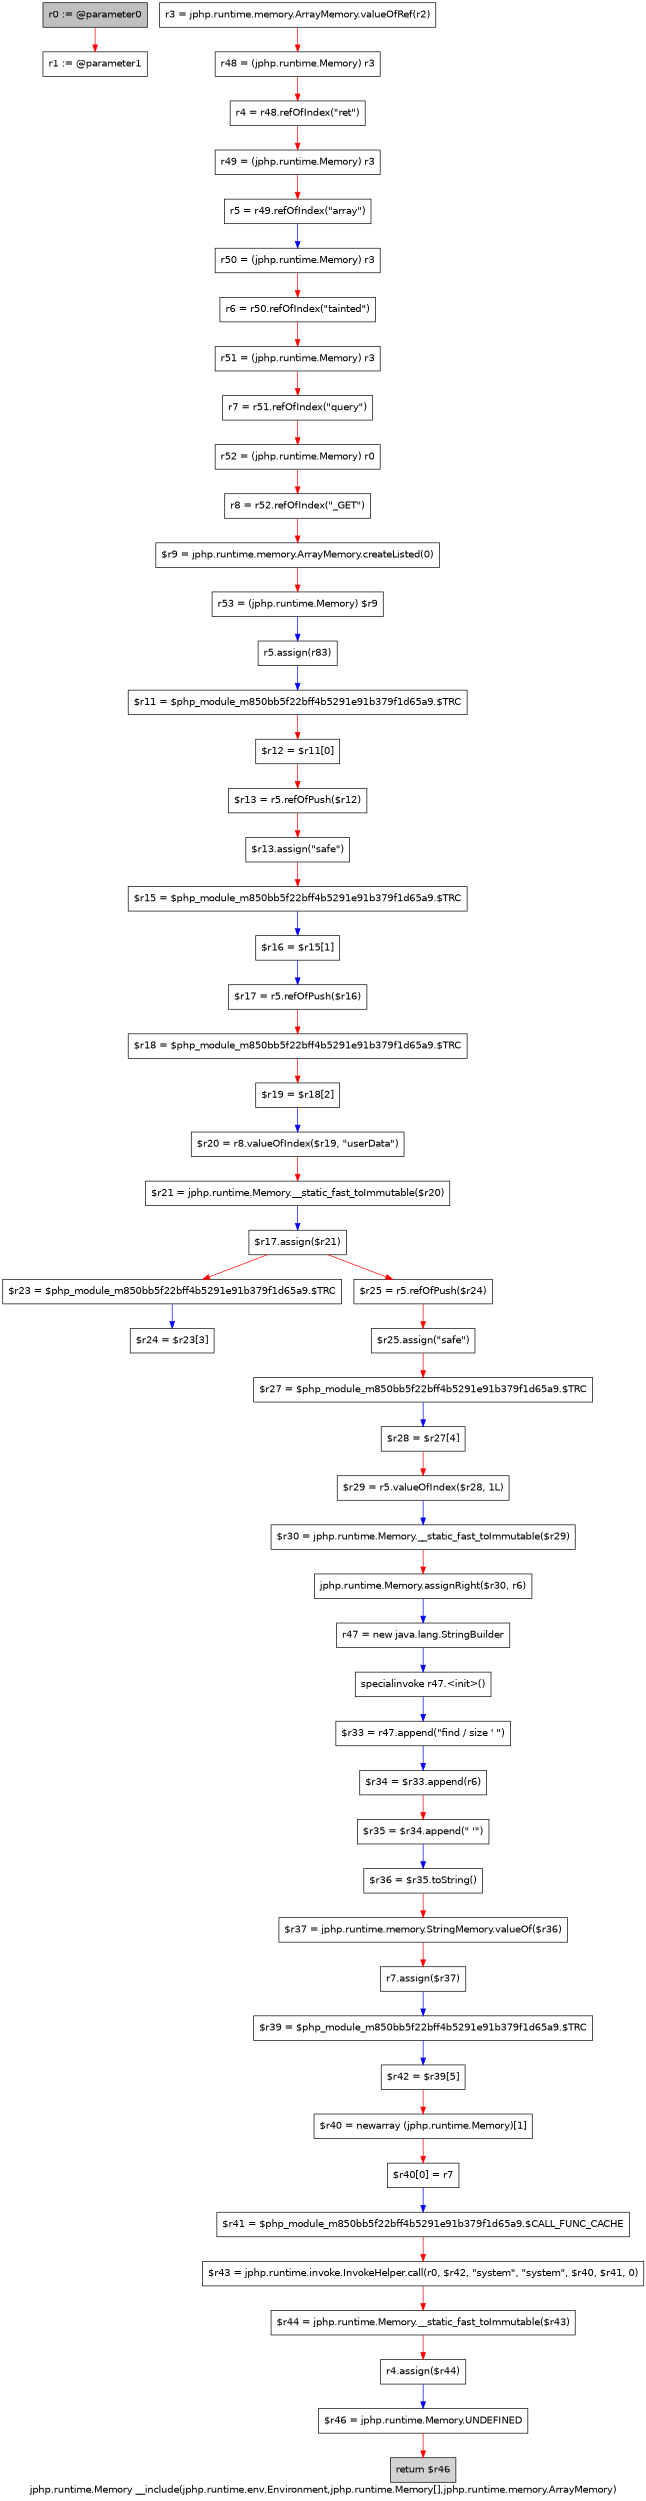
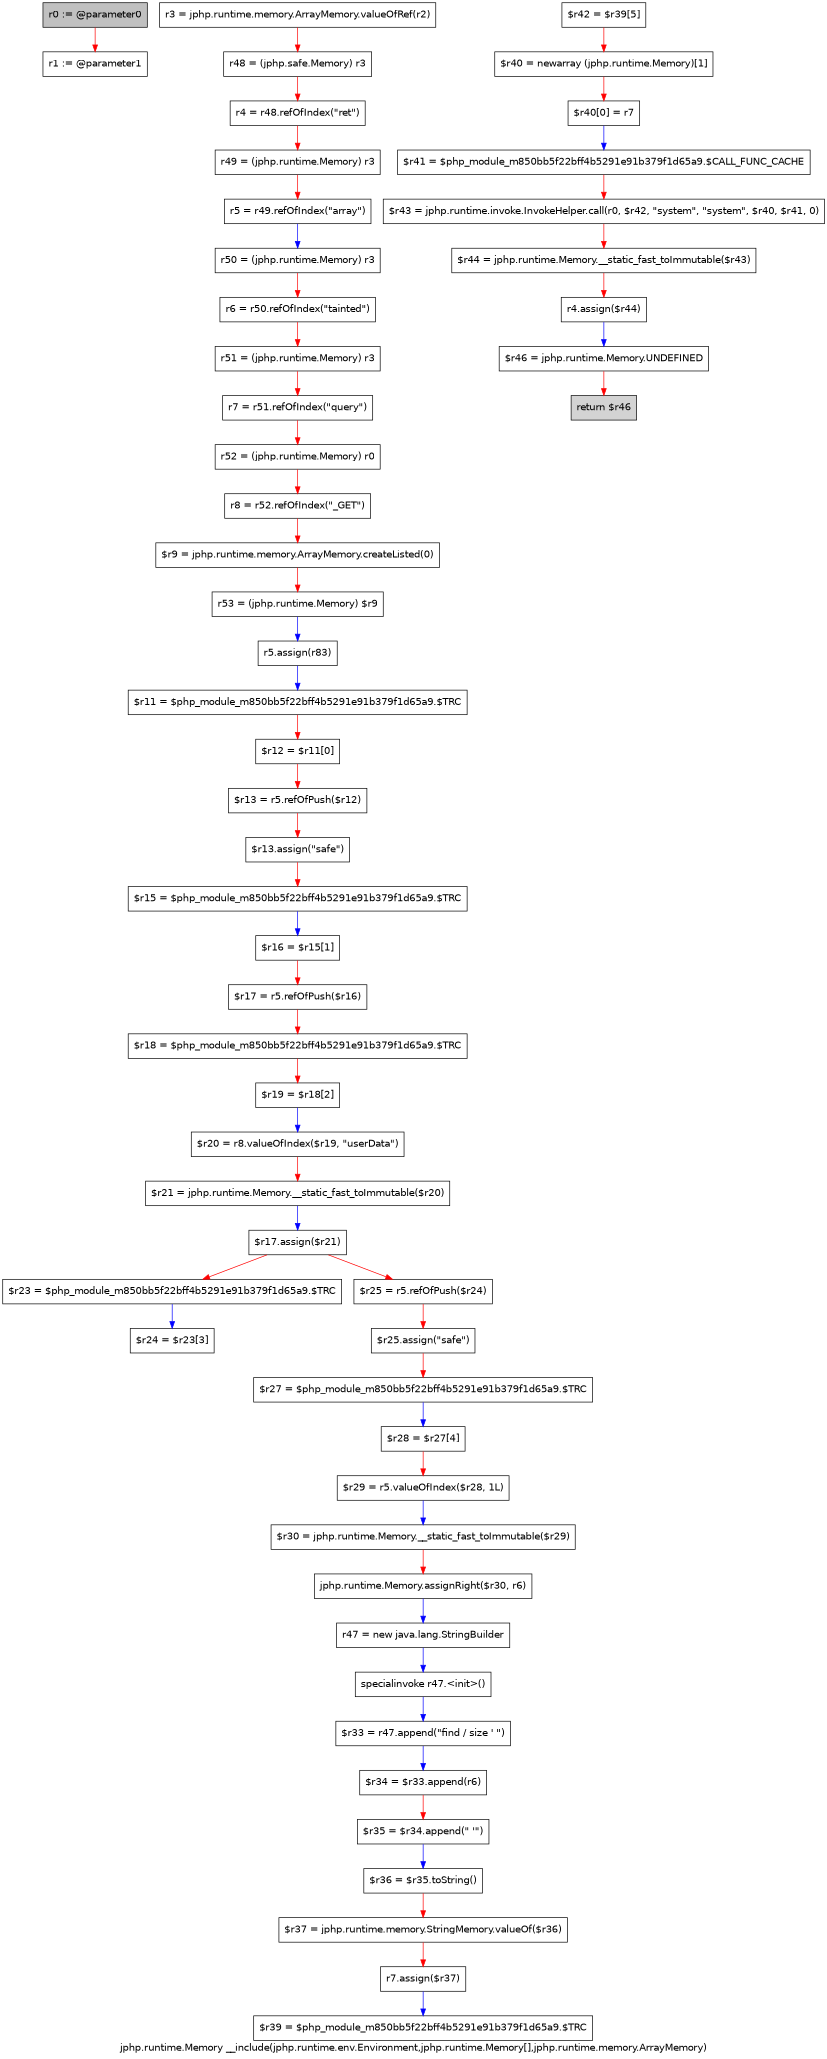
(298, 64) -> (298, 64)
(298, 969) -> (298, 969)
(423, 2049) -> none
